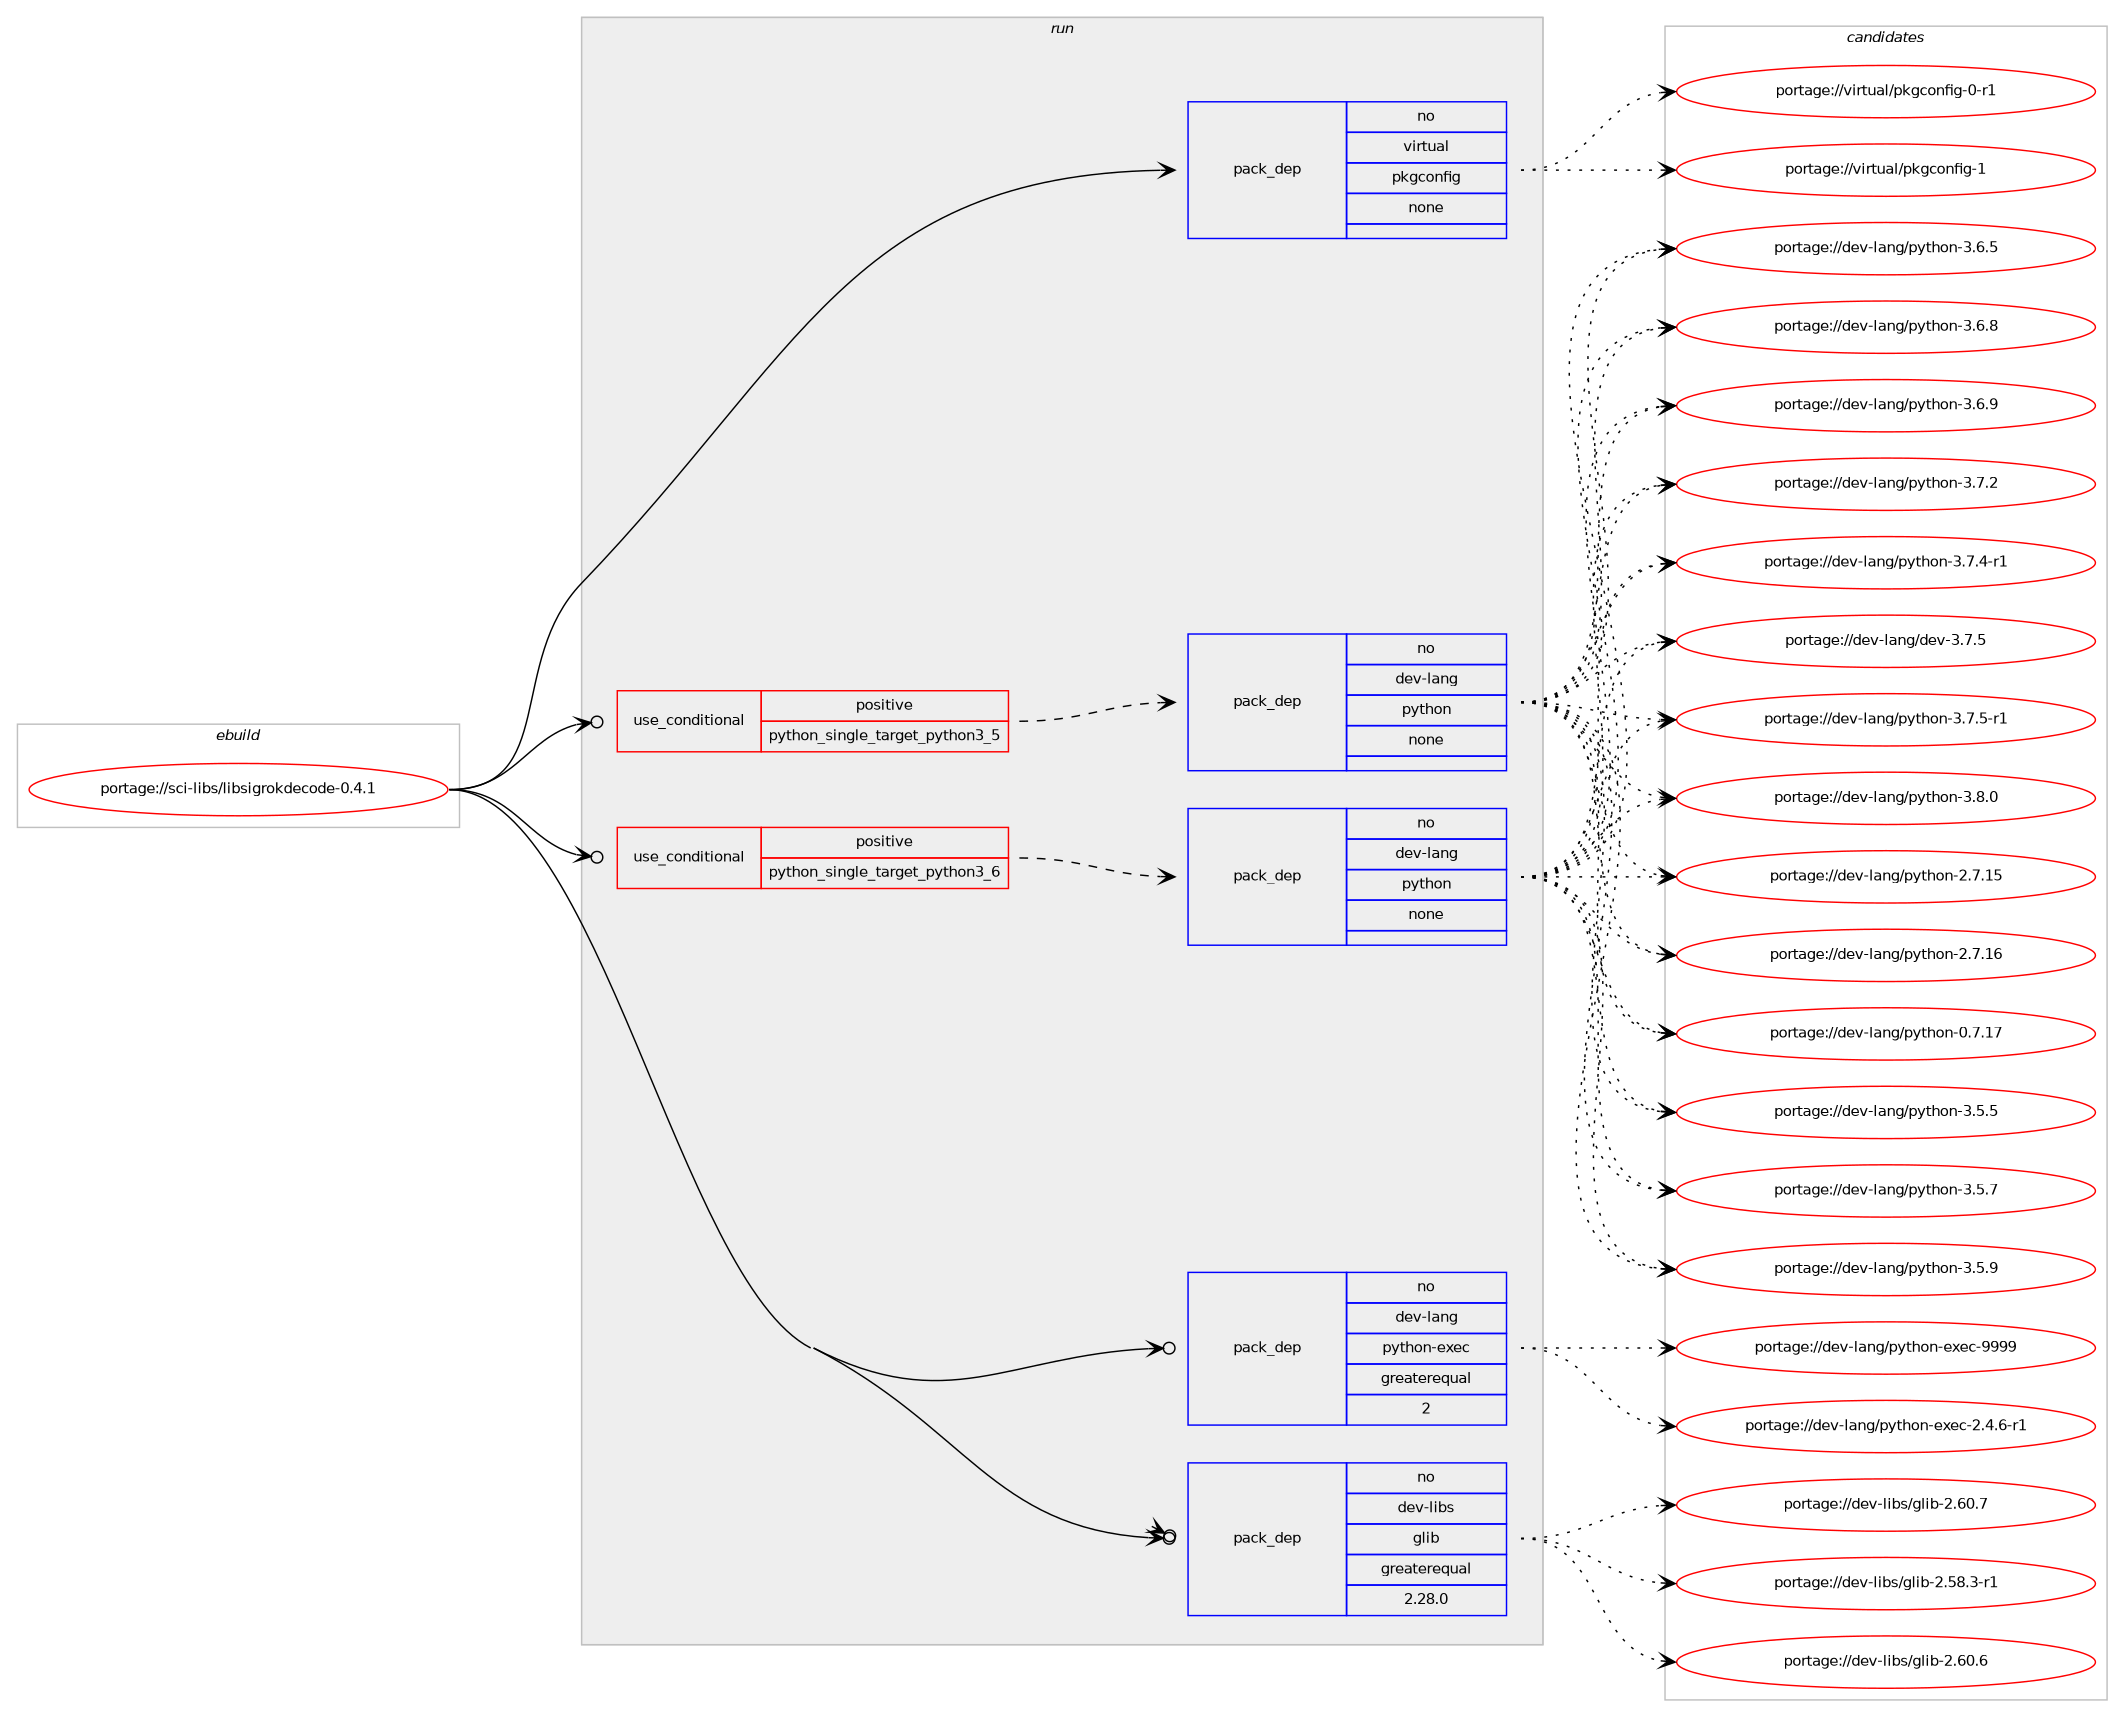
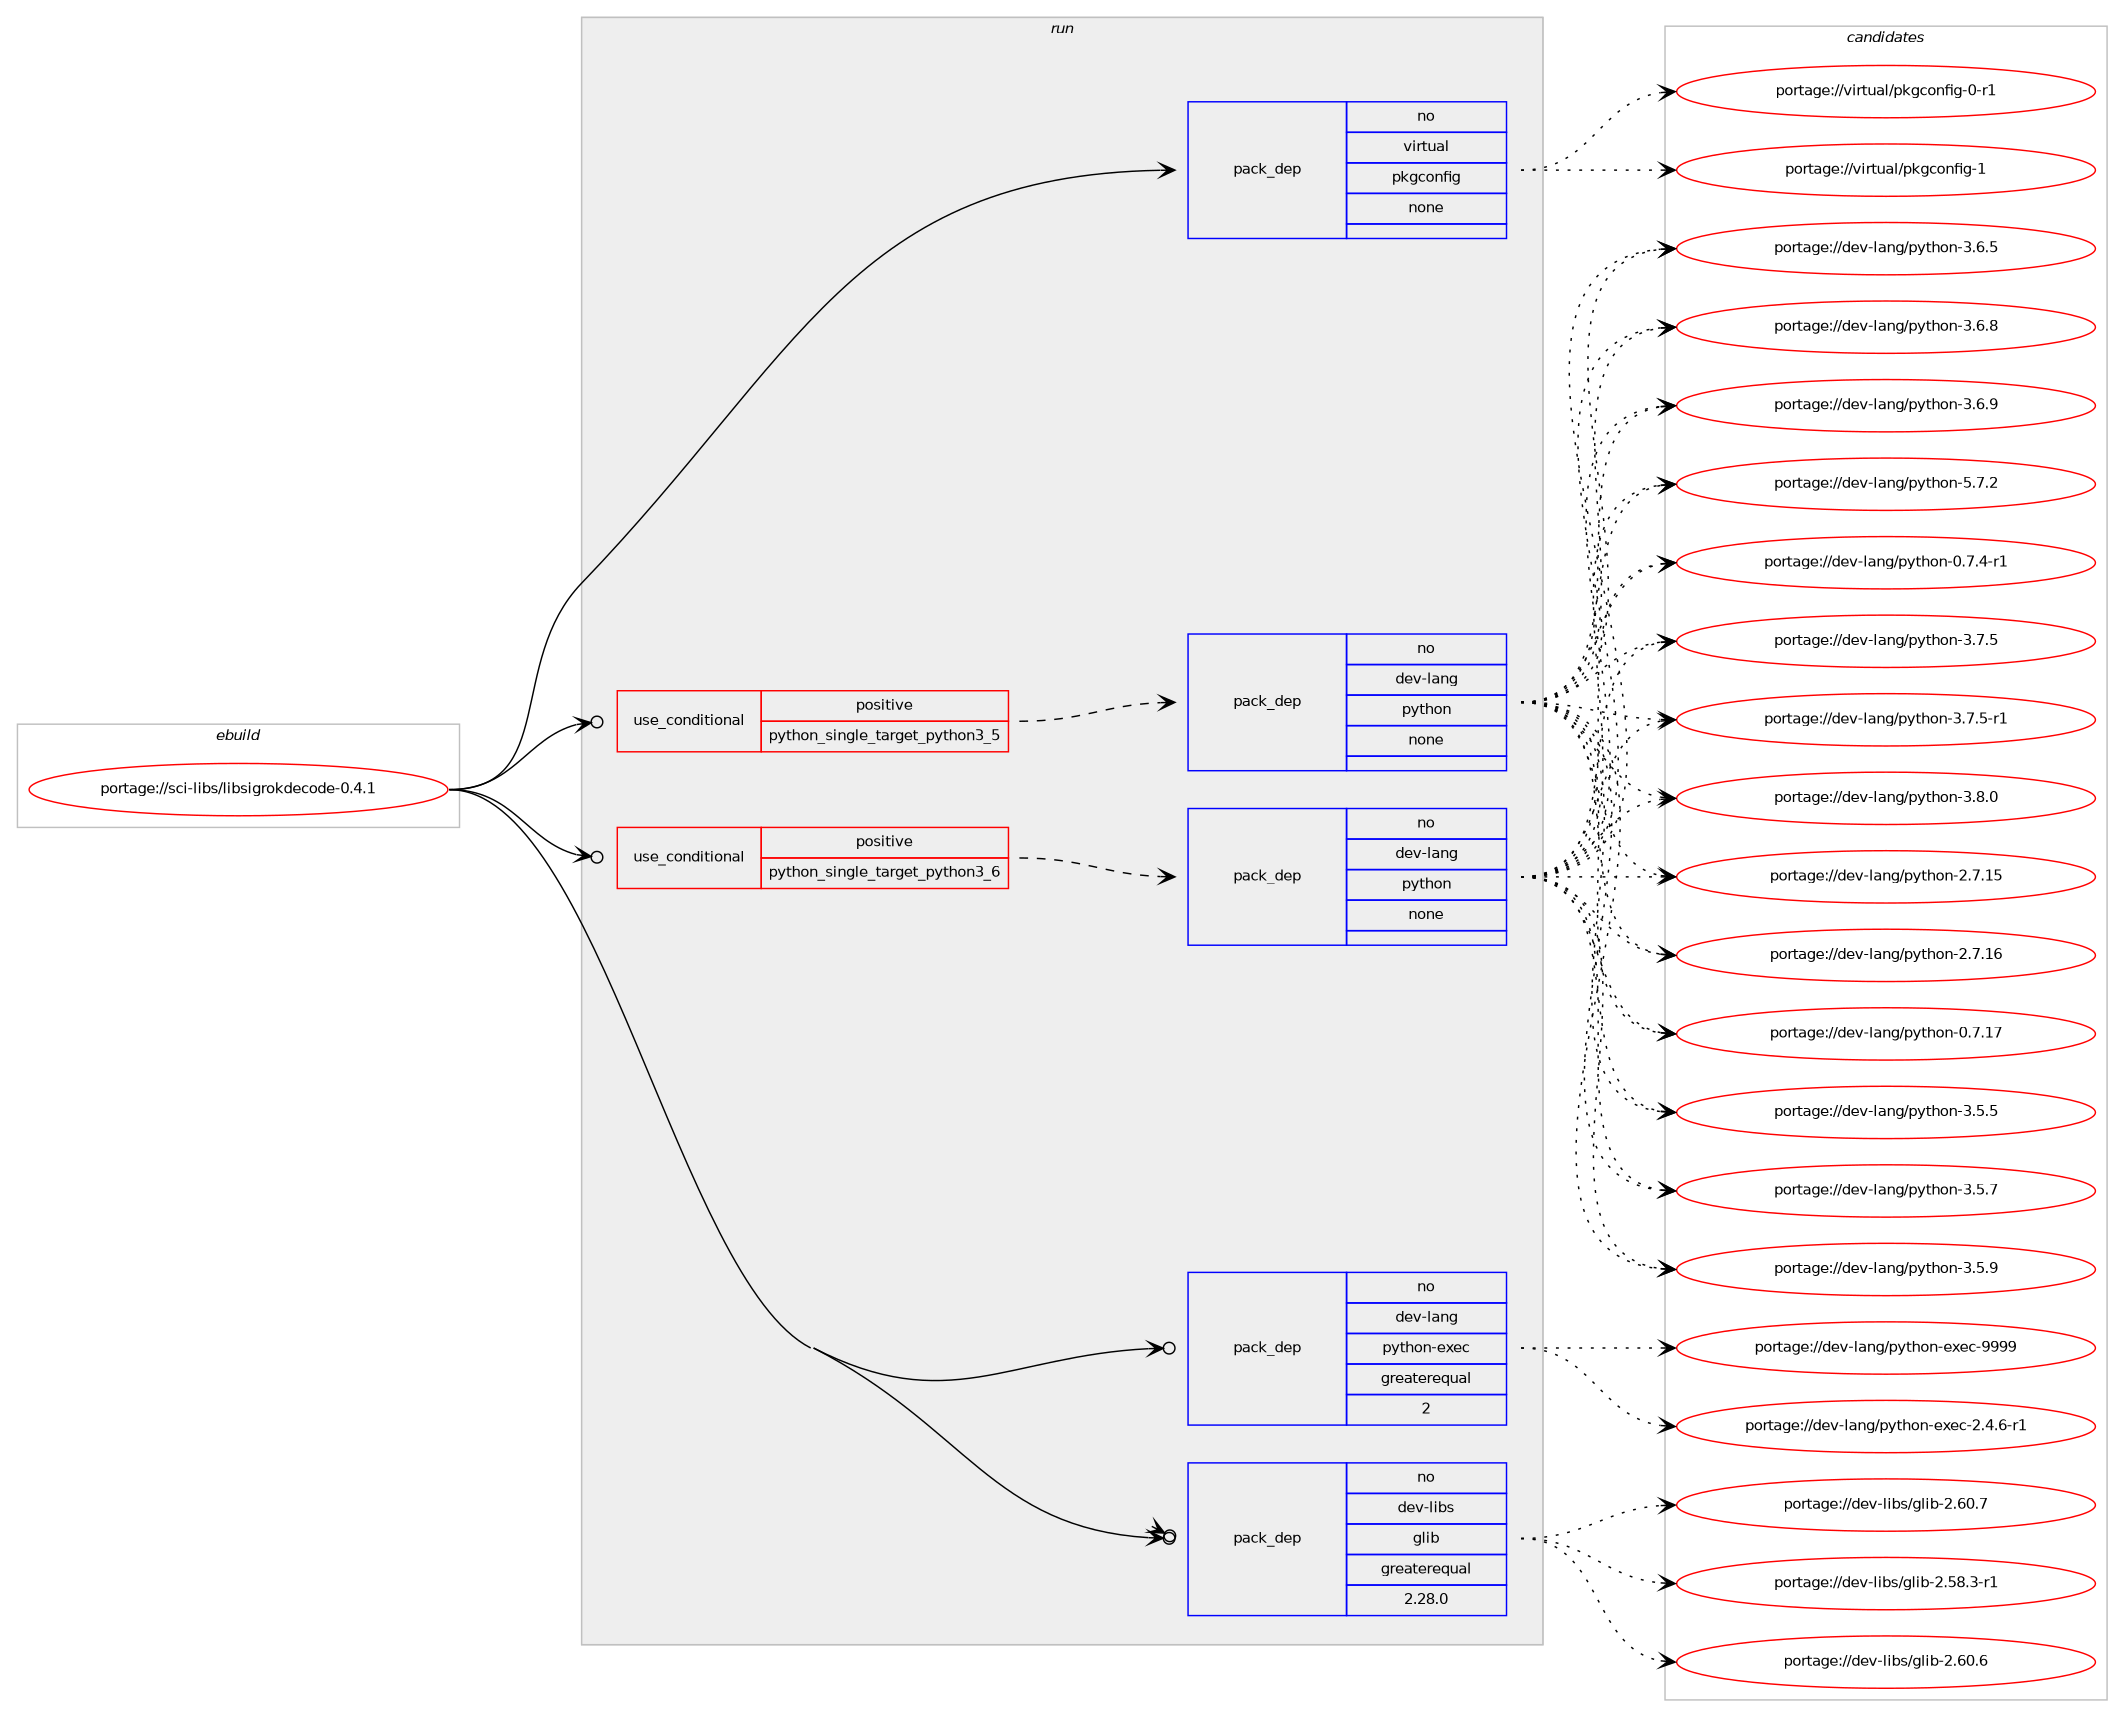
(1886, 484) -> (1886, 484)
(1886, 563) -> (1886, 563)
(1886, 641) -> (1886, 641)
